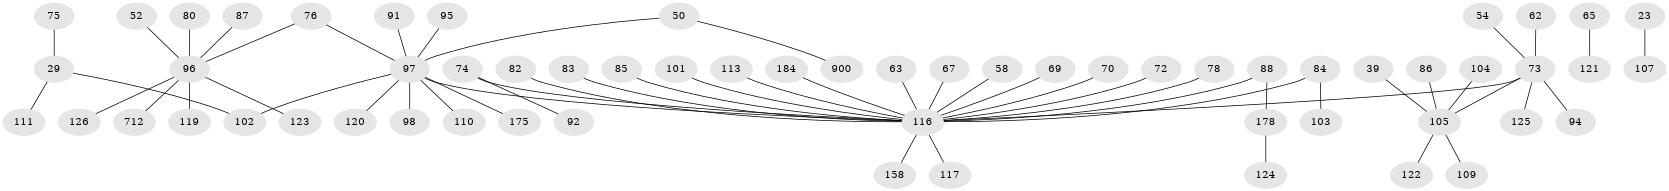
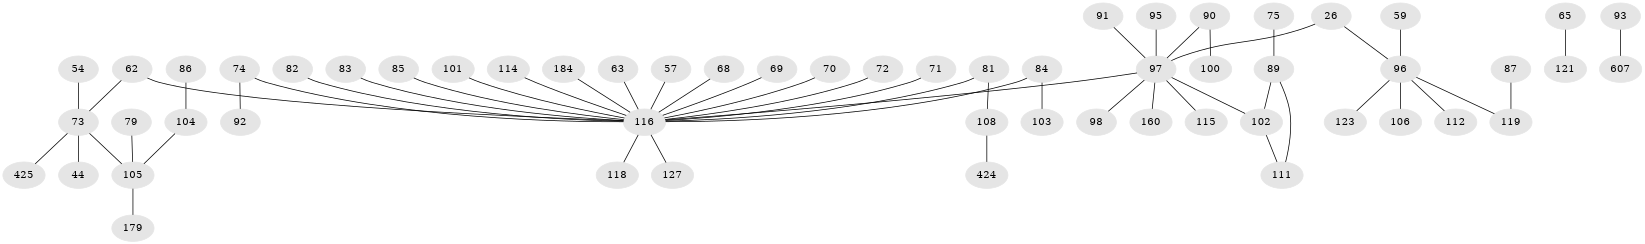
(137, 16) -> (1401, 16)
(190, 16) -> none
(311, 16) -> (1331, 16)
(679, 16) -> (1210, 16)
(1645, 16) -> (1621, 16)
(216, 43) -> (1511, 96)
(54, 69) -> (1274, 69)
(731, 69) -> (508, 69)
(842, 69) -> (1211, 69)
(949, 69) -> (671, 69)
(1002, 69) -> (724, 69)
(1214, 69) -> (936, 69)
(1267, 69) -> (989, 69)
(1373, 69) -> (131, 122)
(1645, 69) -> (1621, 69)
(1433, 96) -> (186, 96)
(1233, 106) -> (349, 106)
(79, 122) -> (1401, 122)
(134, 122) -> (1456, 122)
(355, 122) -> none
(464, 122) -> (1151, 122)
(519, 122) -> (1206, 122)
(1266, 122) -> (987, 122)
(1521, 122) -> (24, 175)
(1576, 122) -> (78, 175)
none -> (1272, 149)
(895, 175) -> (617, 175)
(950, 175) -> (673, 175)
(1266, 175) -> (987, 175)
(1412, 175) -> none
(1467, 175) -> (133, 228)
